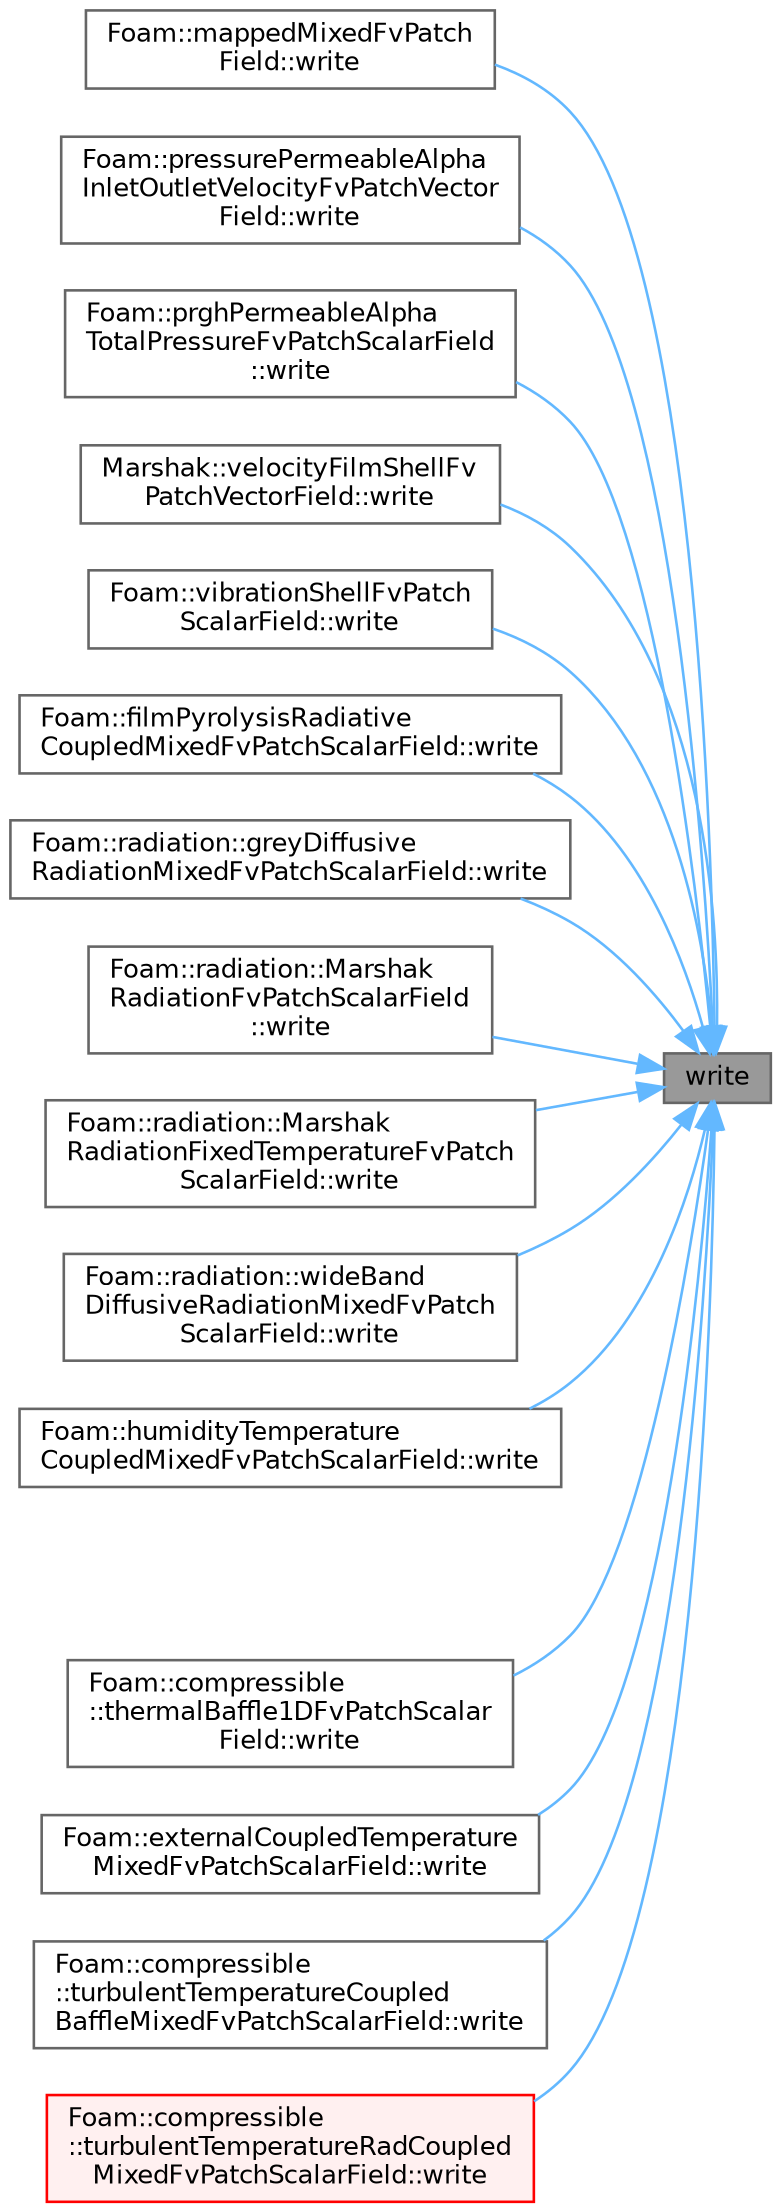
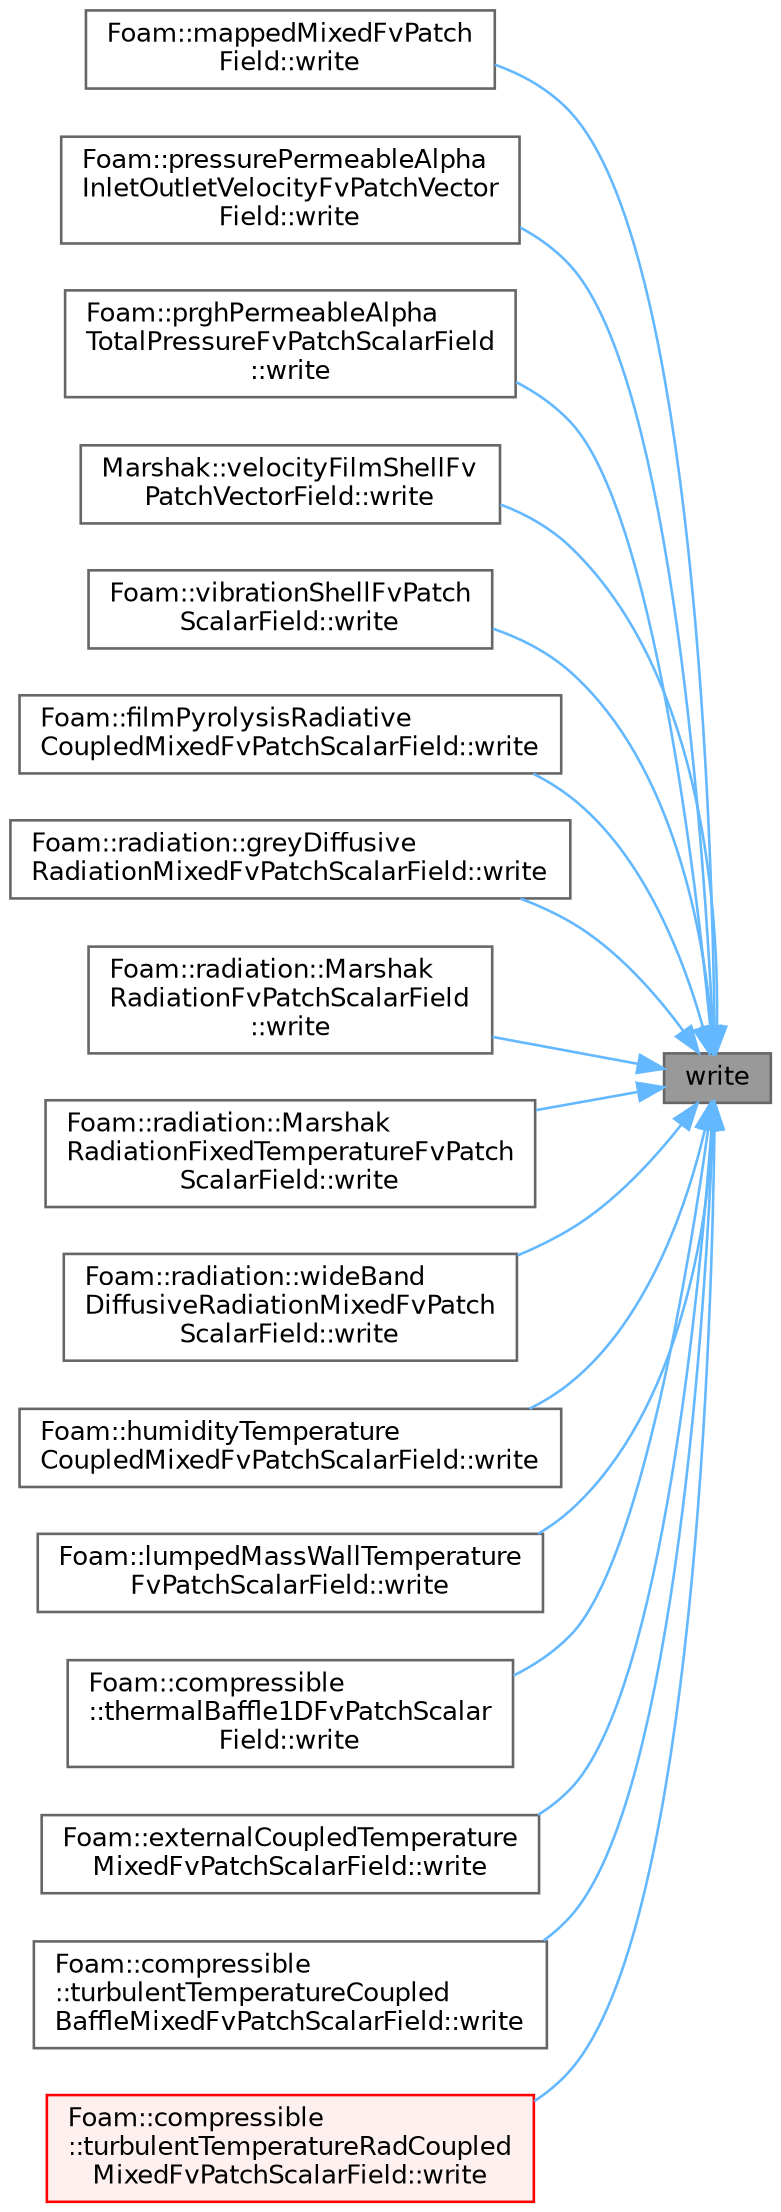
none -> (290, 1573)
